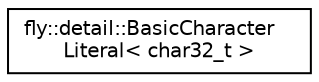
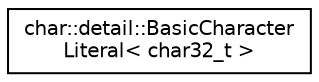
(159, 41) -> (159, 41)
